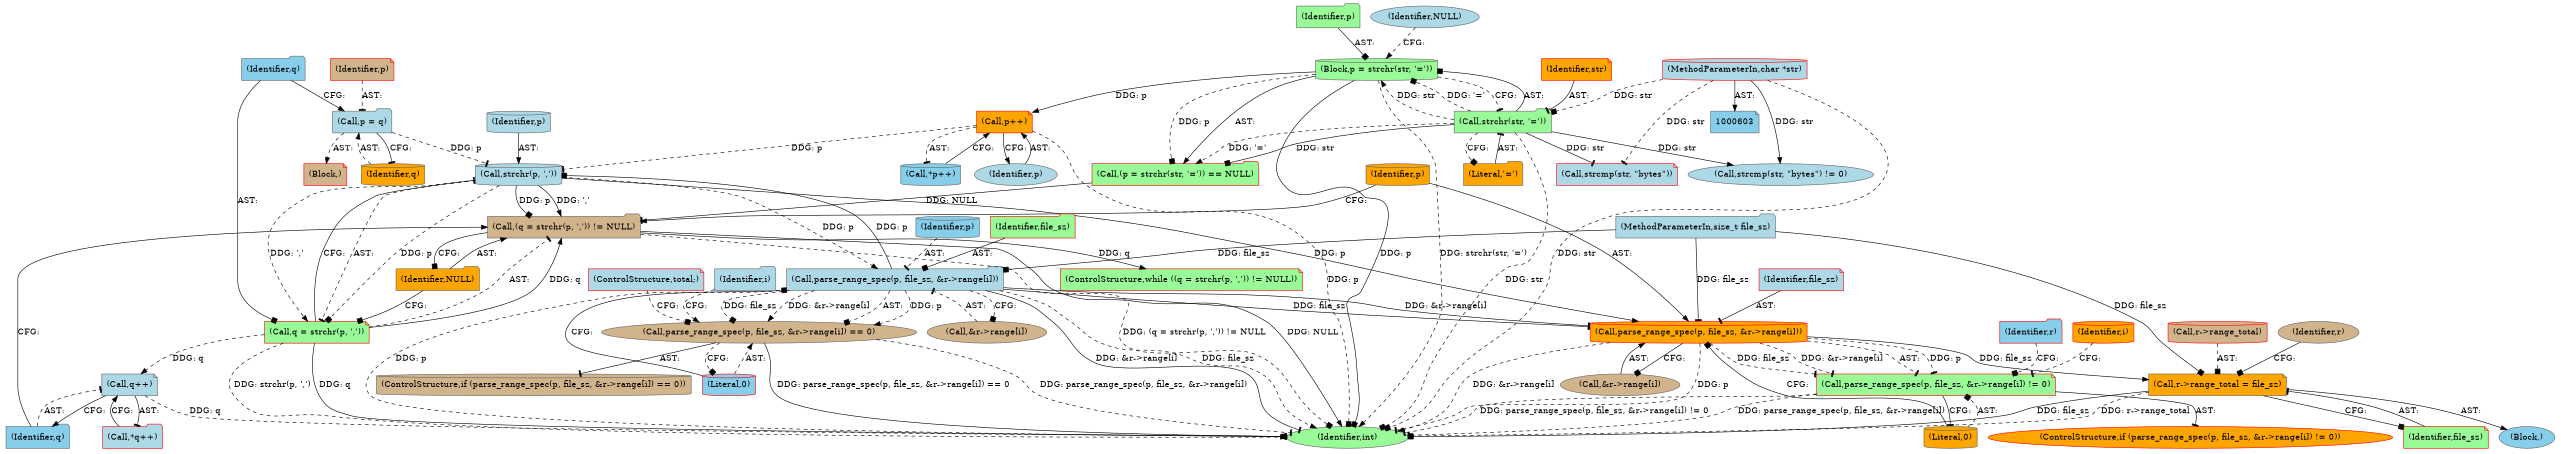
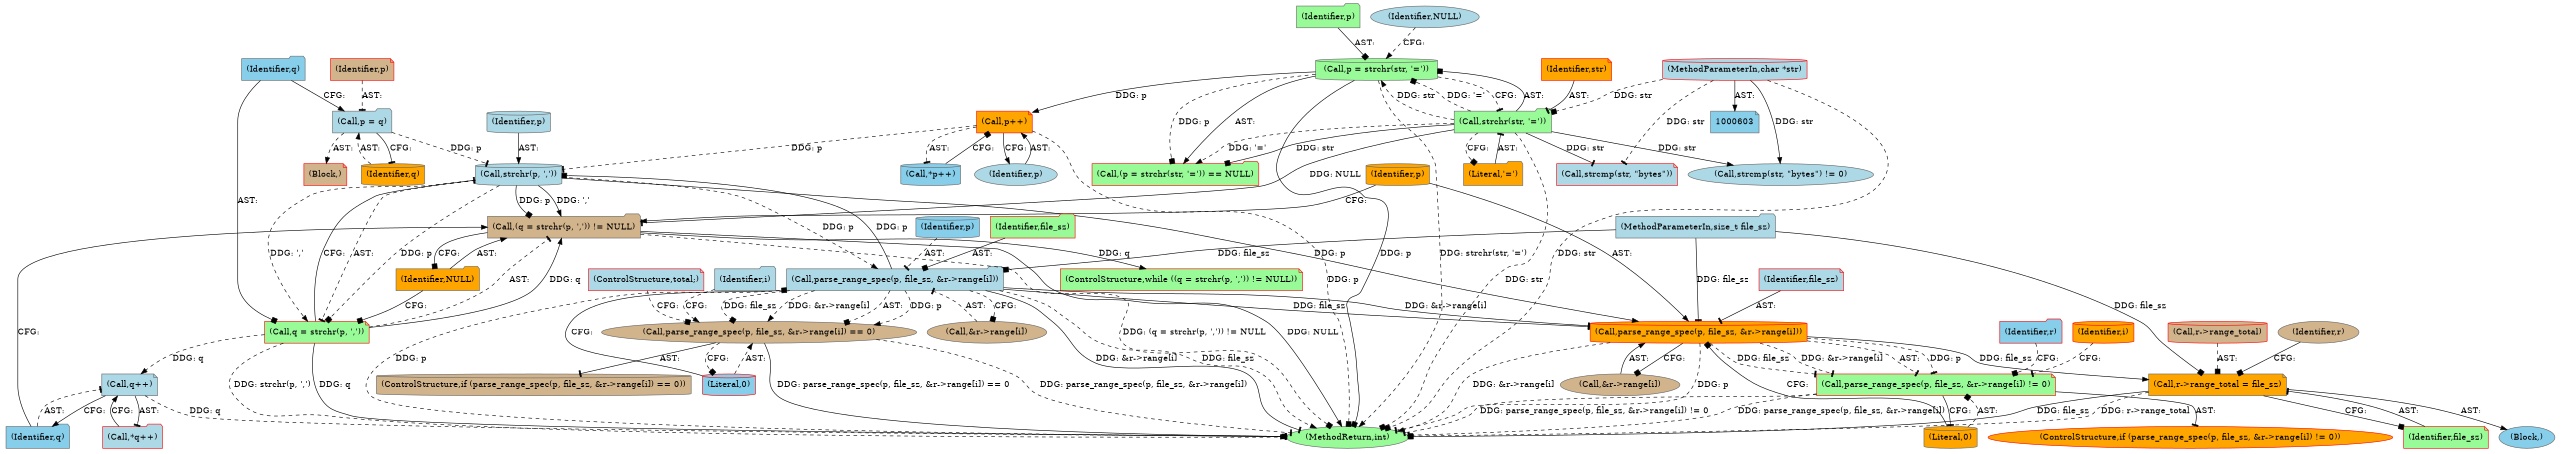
(1377, 69) -> (1377, 69)
(965, 150) -> (965, 150)
(857, 203) -> (1054, 201)
(1348, 437) -> (1348, 437)
